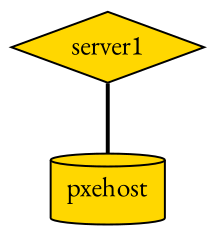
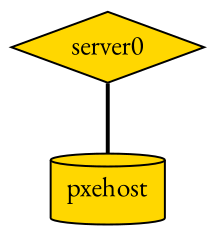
(108, 47) -> (108, 47)
